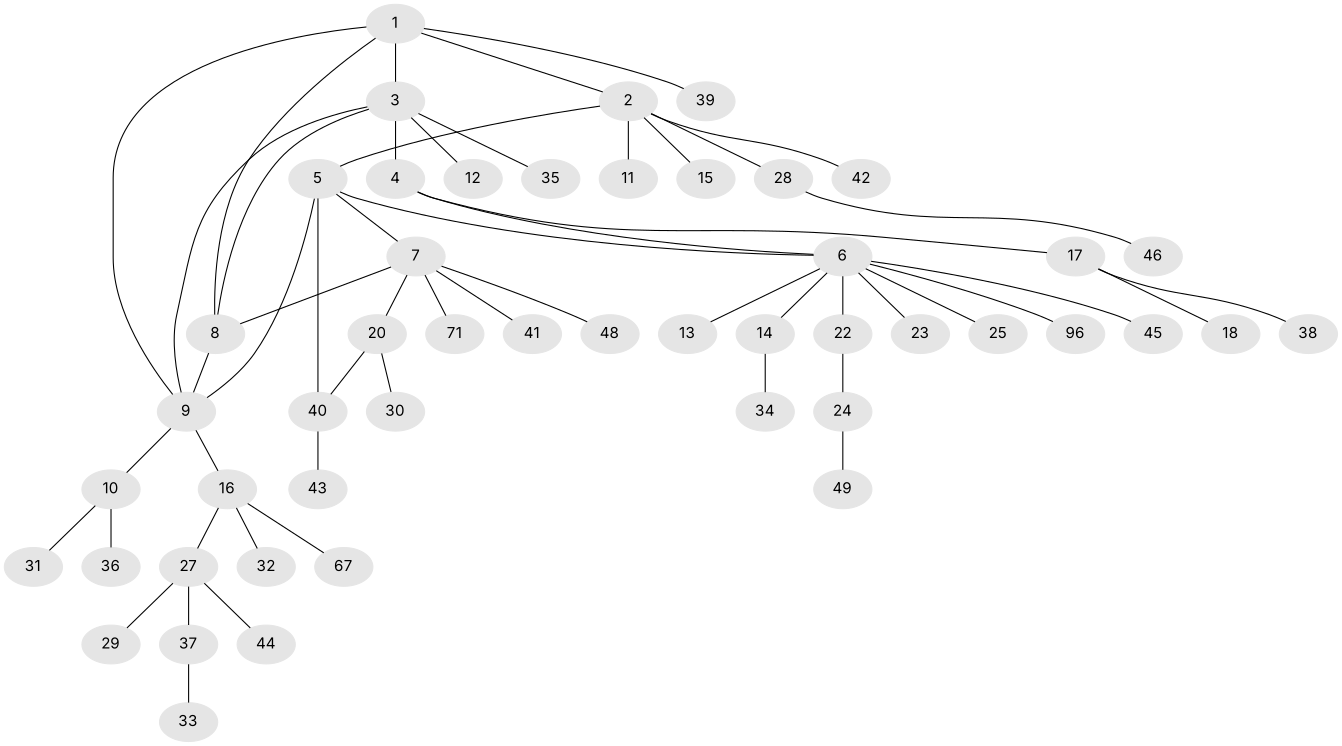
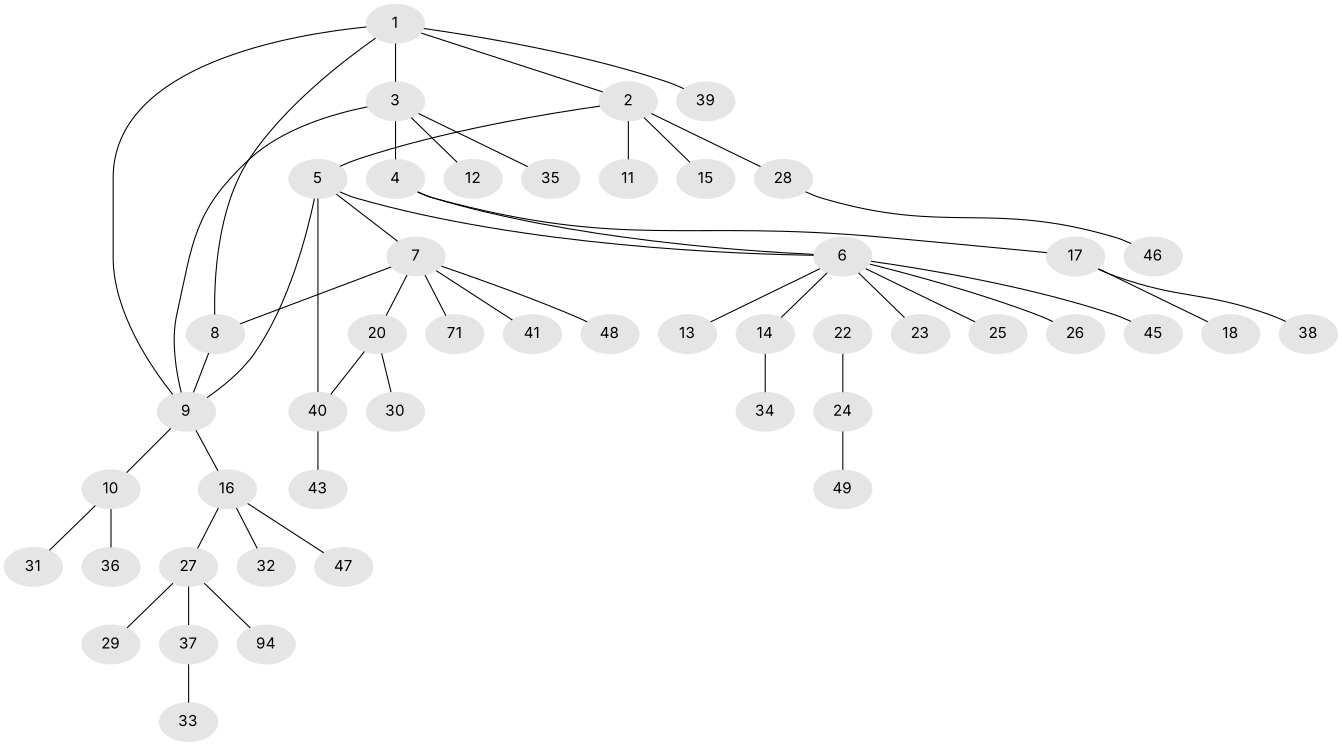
(861, 179) -> none
(260, 186) -> none
(843, 295) -> none
(1076, 334) -> (1076, 334)
(344, 567) -> (344, 567)
(266, 645) -> (266, 645)
